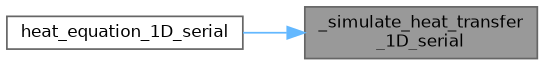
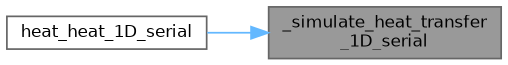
(125, 33) -> (107, 33)
